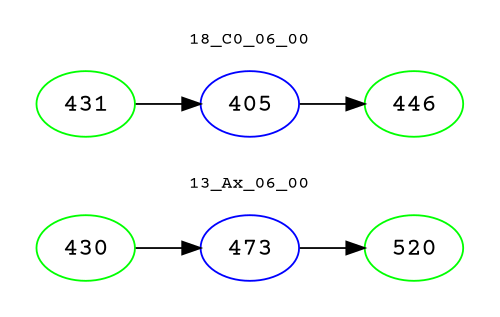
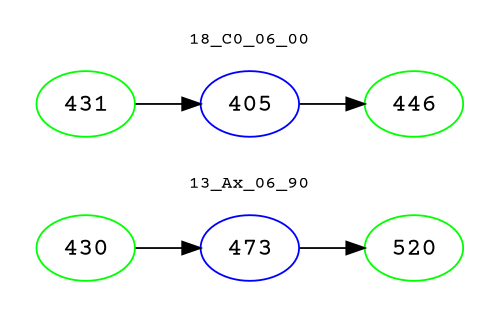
(250, 183) -> (250, 183)
